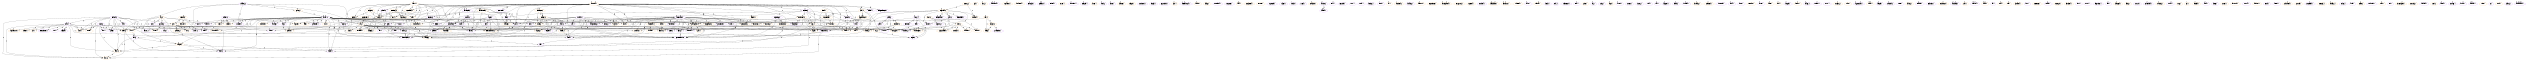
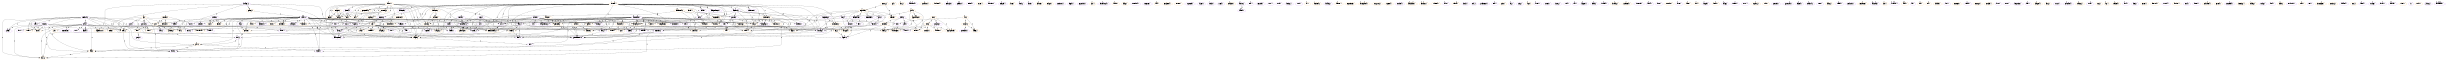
none -> (1776, 4)
(1870, 4) -> none
(164, 28) -> (138, 34)
(180, 45) -> (197, 45)
